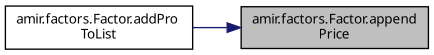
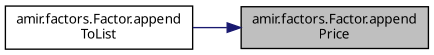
(99, 28) -> (99, 28)
